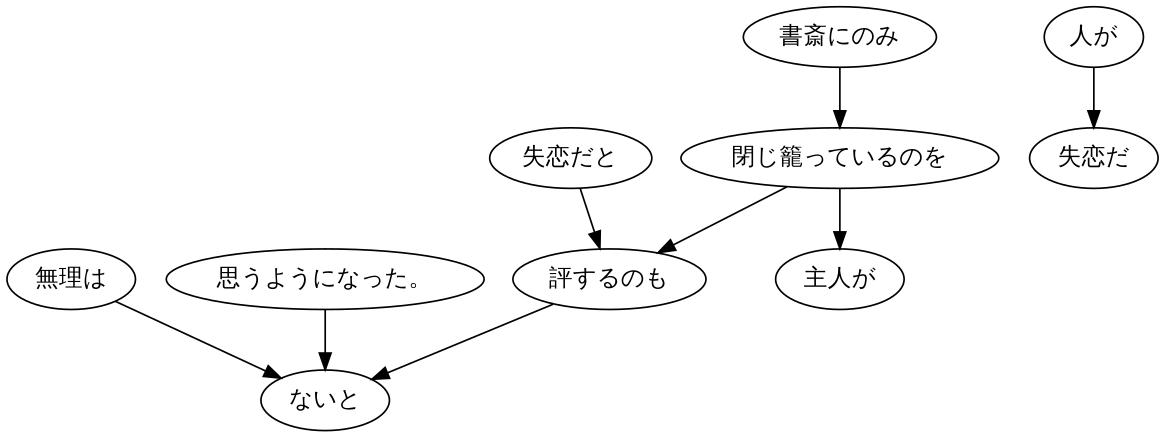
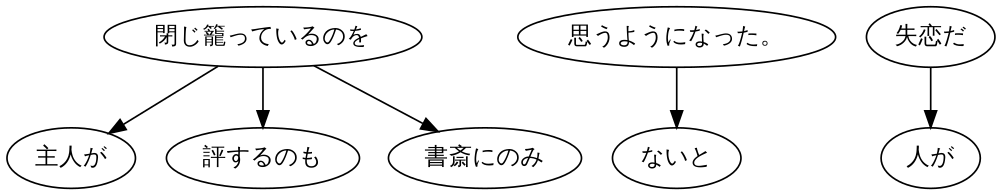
(840, 89) -> (368, 95)
(1094, 89) -> (931, 89)
(571, 158) -> none
(71, 279) -> none
(471, 338) -> none
